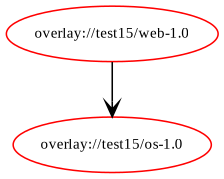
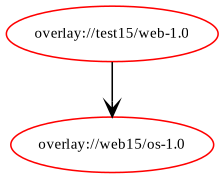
(112, 145) -> (112, 145)
